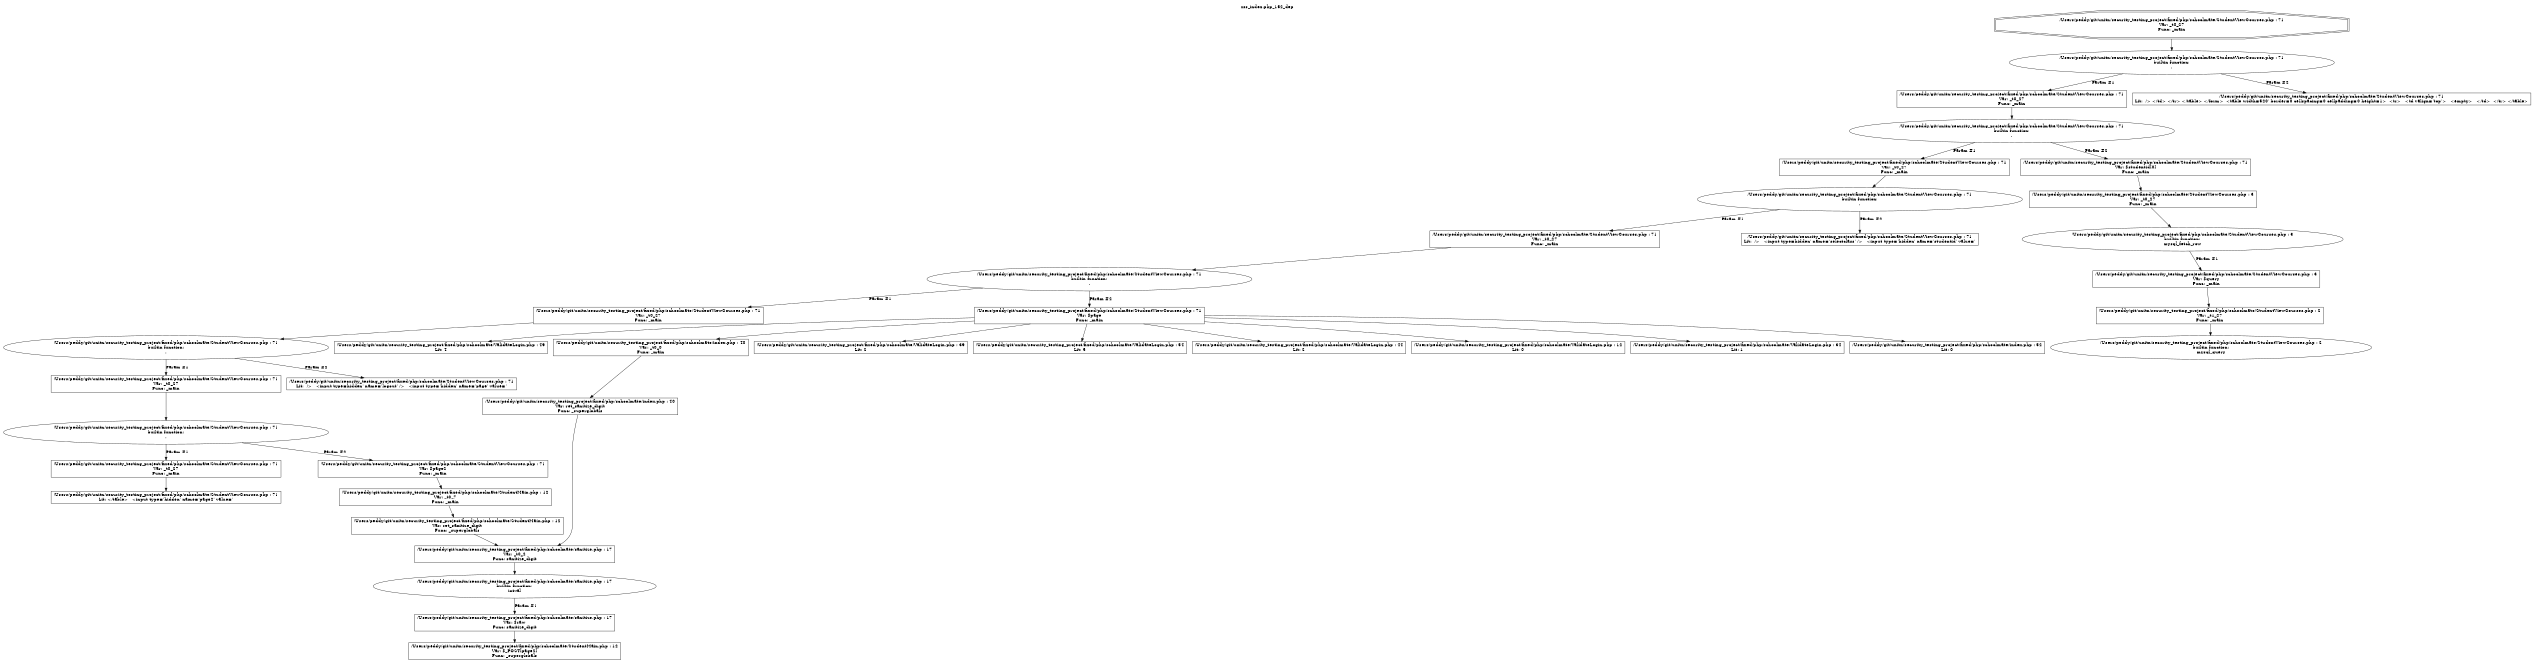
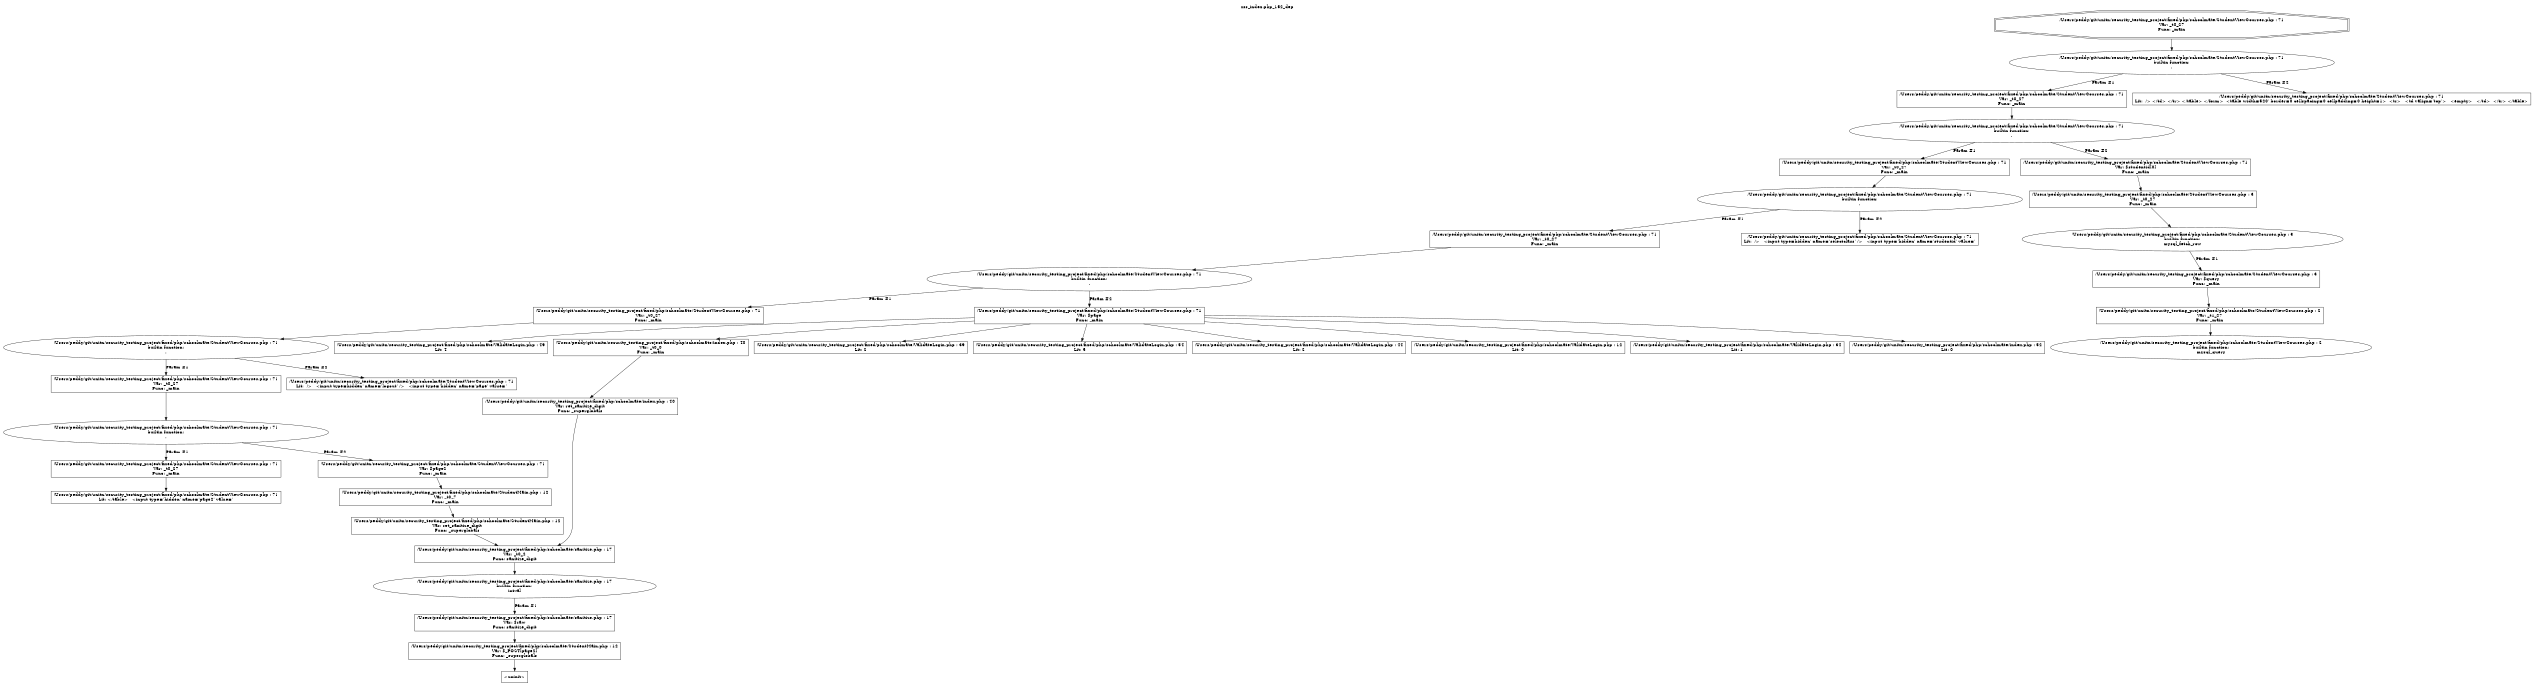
none -> (515, 677)
